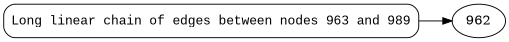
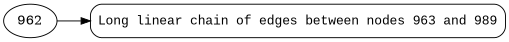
(431, 21) -> (69, 21)
